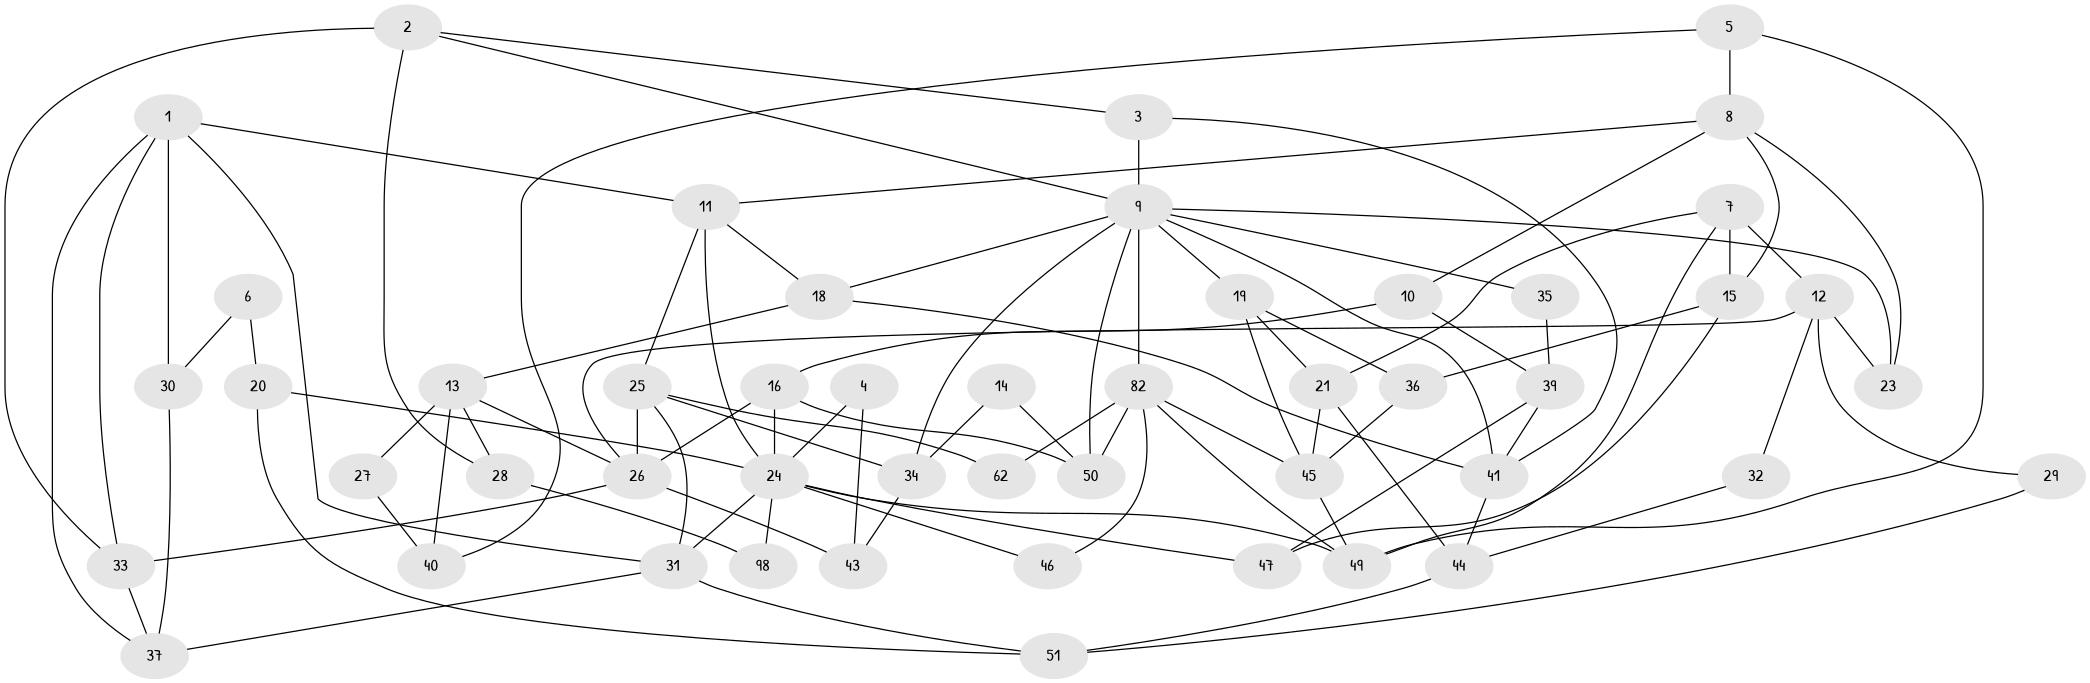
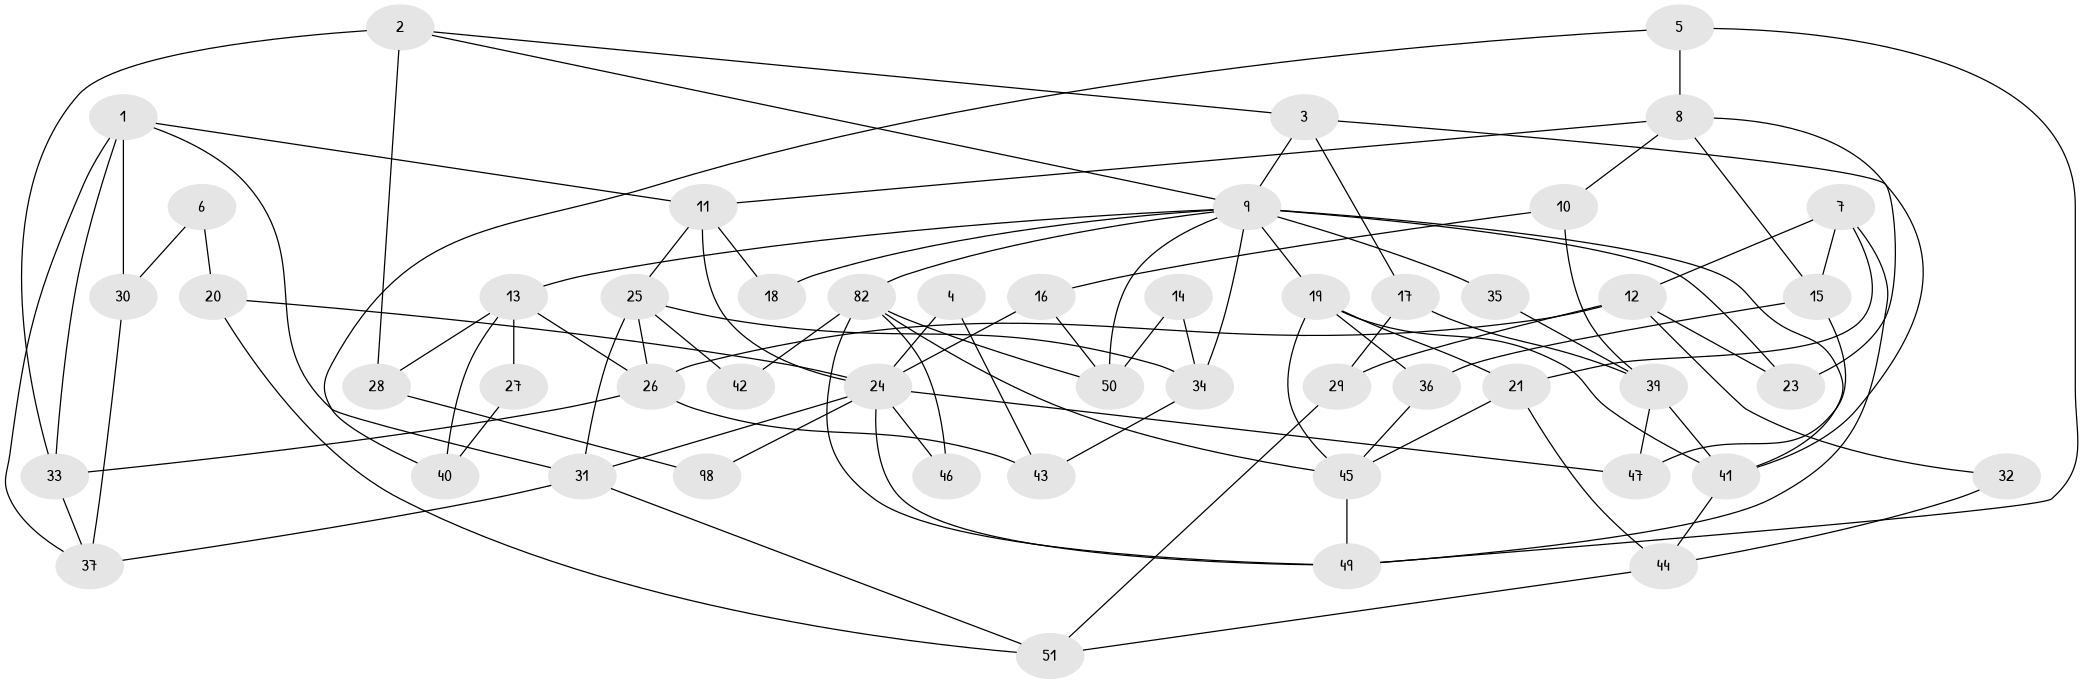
none -> (1405, 297)
(636, 342) -> (877, 234)
(1165, 359) -> (1545, 356)
(706, 432) -> none
(1002, 476) -> (741, 387)
